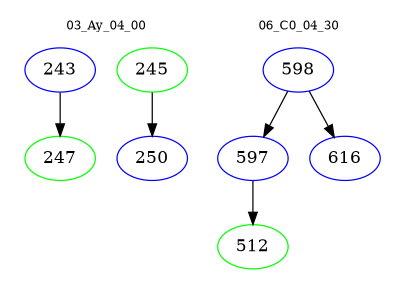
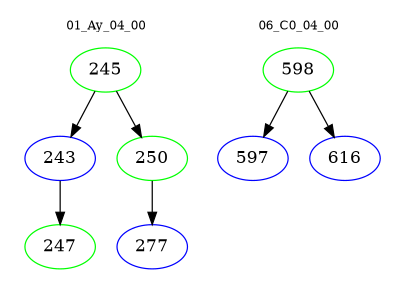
(106, 26) -> (106, 26)
(299, 26) -> (299, 26)
(298, 70) -> (298, 70)
none -> (86, 108)
(152, 158) -> (152, 158)
none -> (152, 247)
(253, 247) -> none
